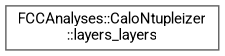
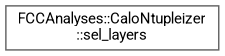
(112, 28) -> (112, 28)
